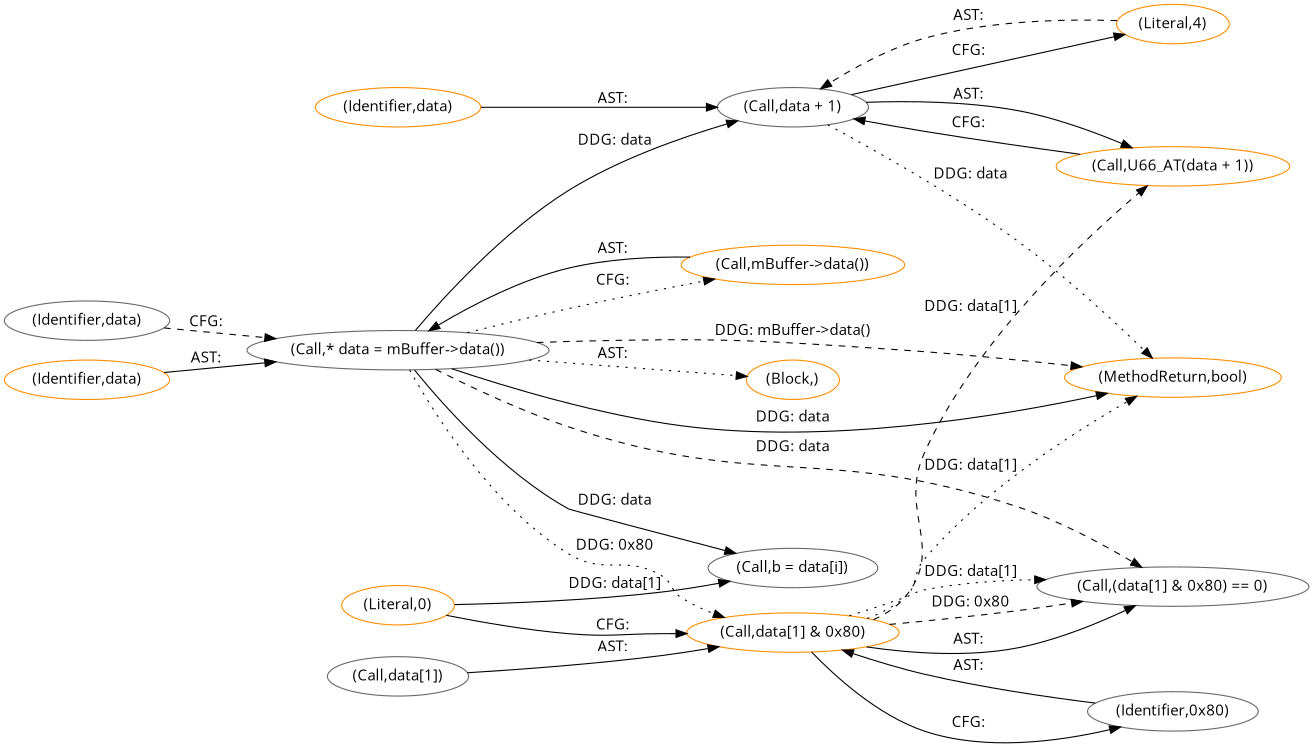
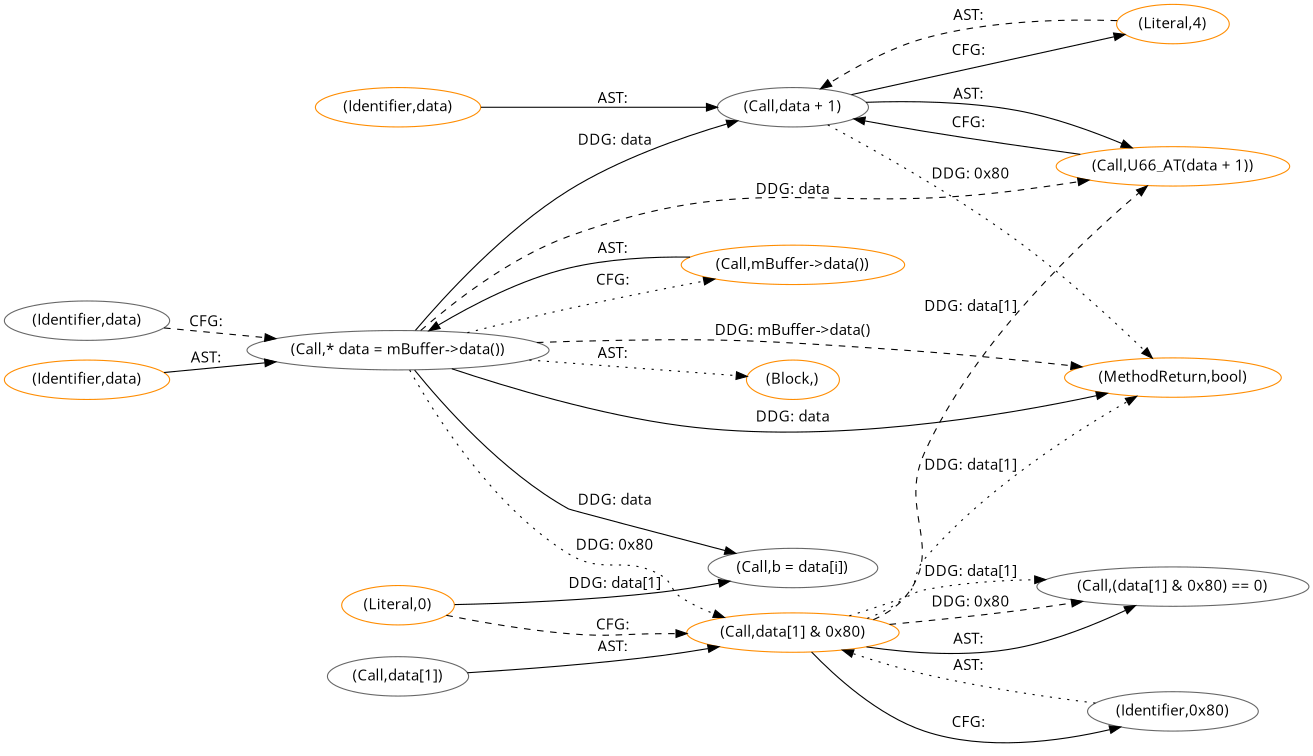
(971, 175) -> (971, 175)
(784, 466) -> (733, 199)
(560, 633) -> (560, 633)
(973, 684) -> (973, 684)
